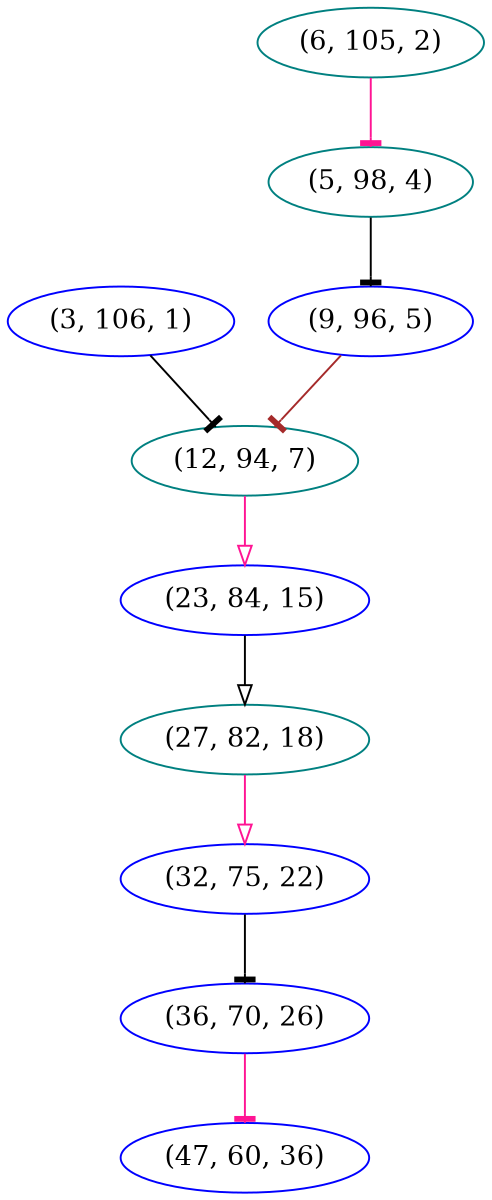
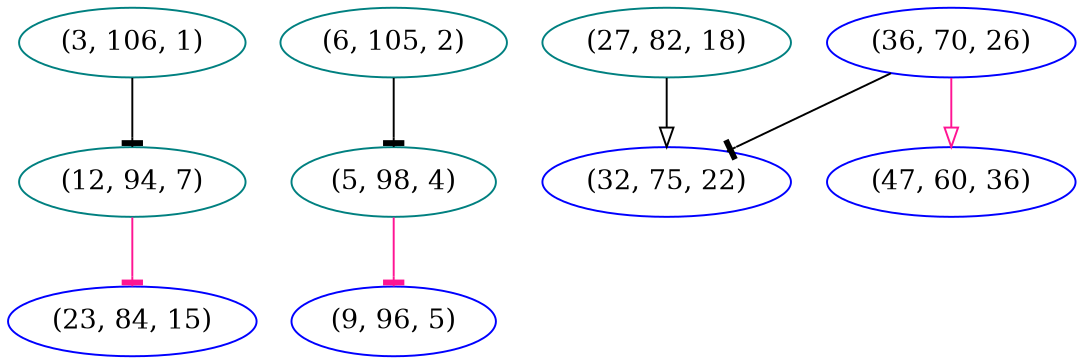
(371, 108) -> (394, 108)
(371, 247) -> (394, 247)
(121, 321) -> (132, 43)
(311, 388) -> none
(245, 521) -> (132, 247)
(245, 660) -> none
(245, 800) -> (667, 103)
(245, 944) -> (814, 110)
(245, 1083) -> (951, 103)
